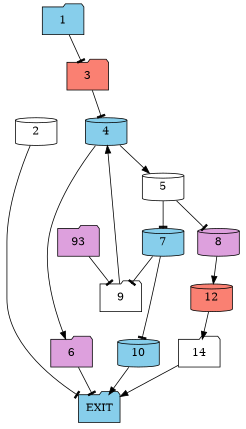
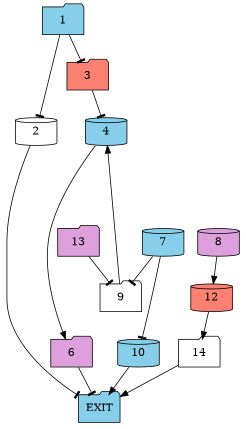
none -> (50, 74)
(163, 187) -> none
(78, 242) -> (78, 242)
